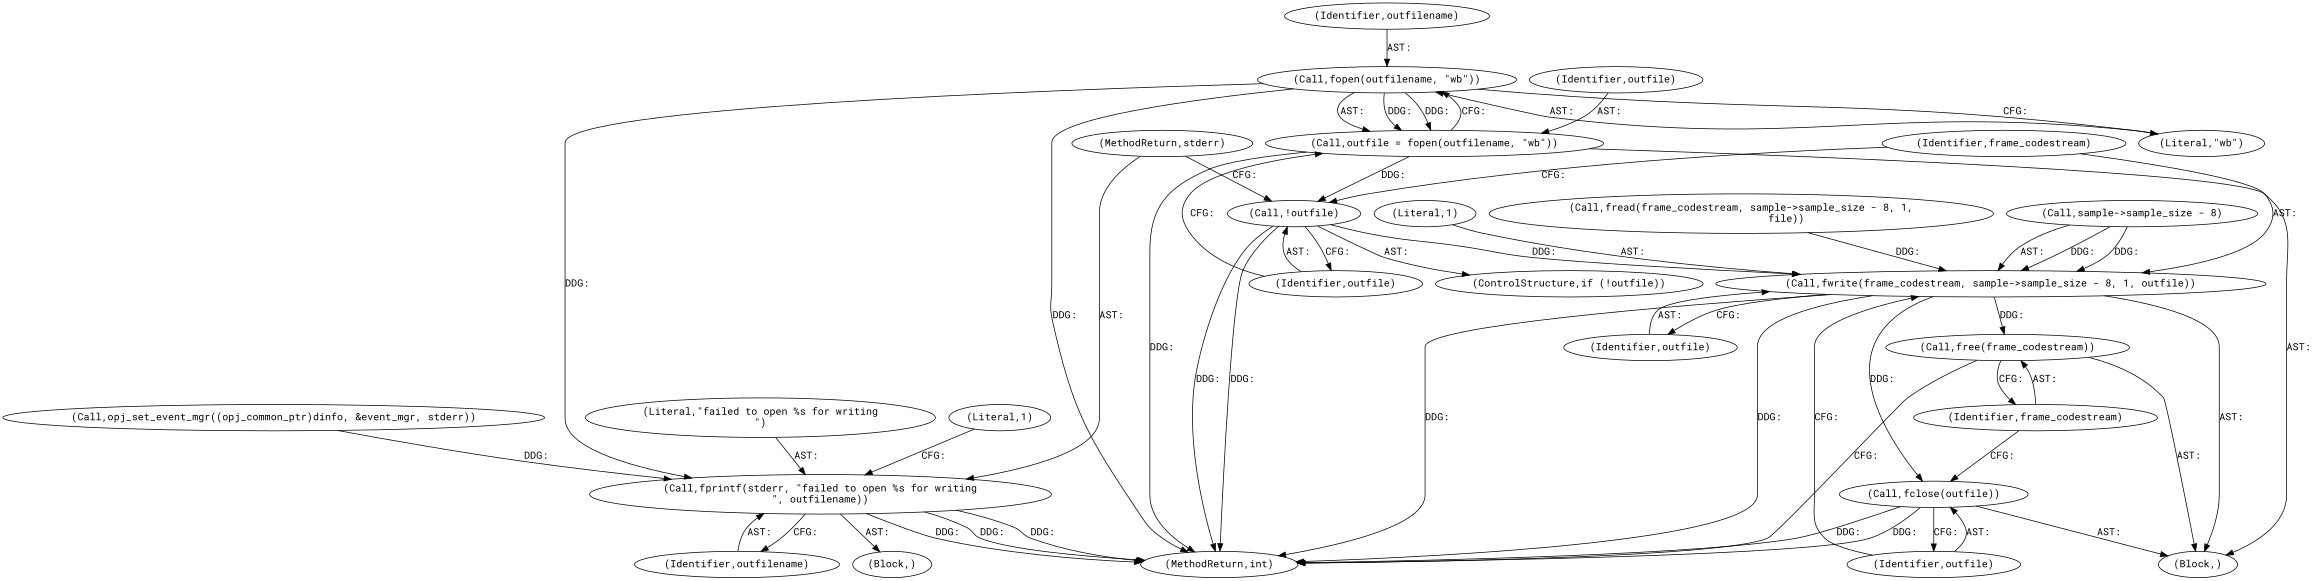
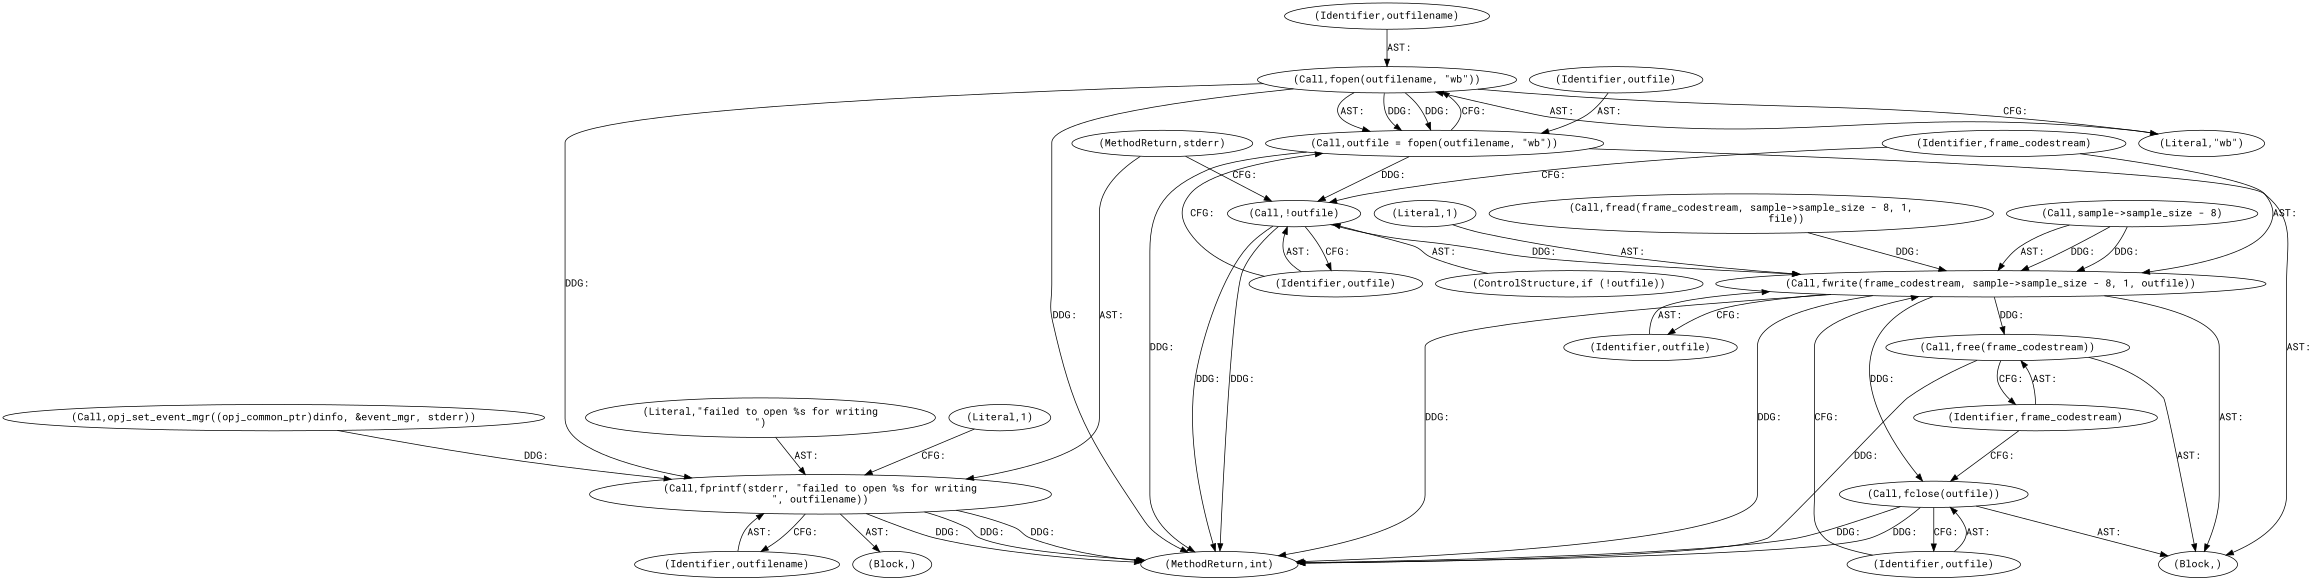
(1387, 258) -> (1415, 247)
(1869, 456) -> (1869, 456)
